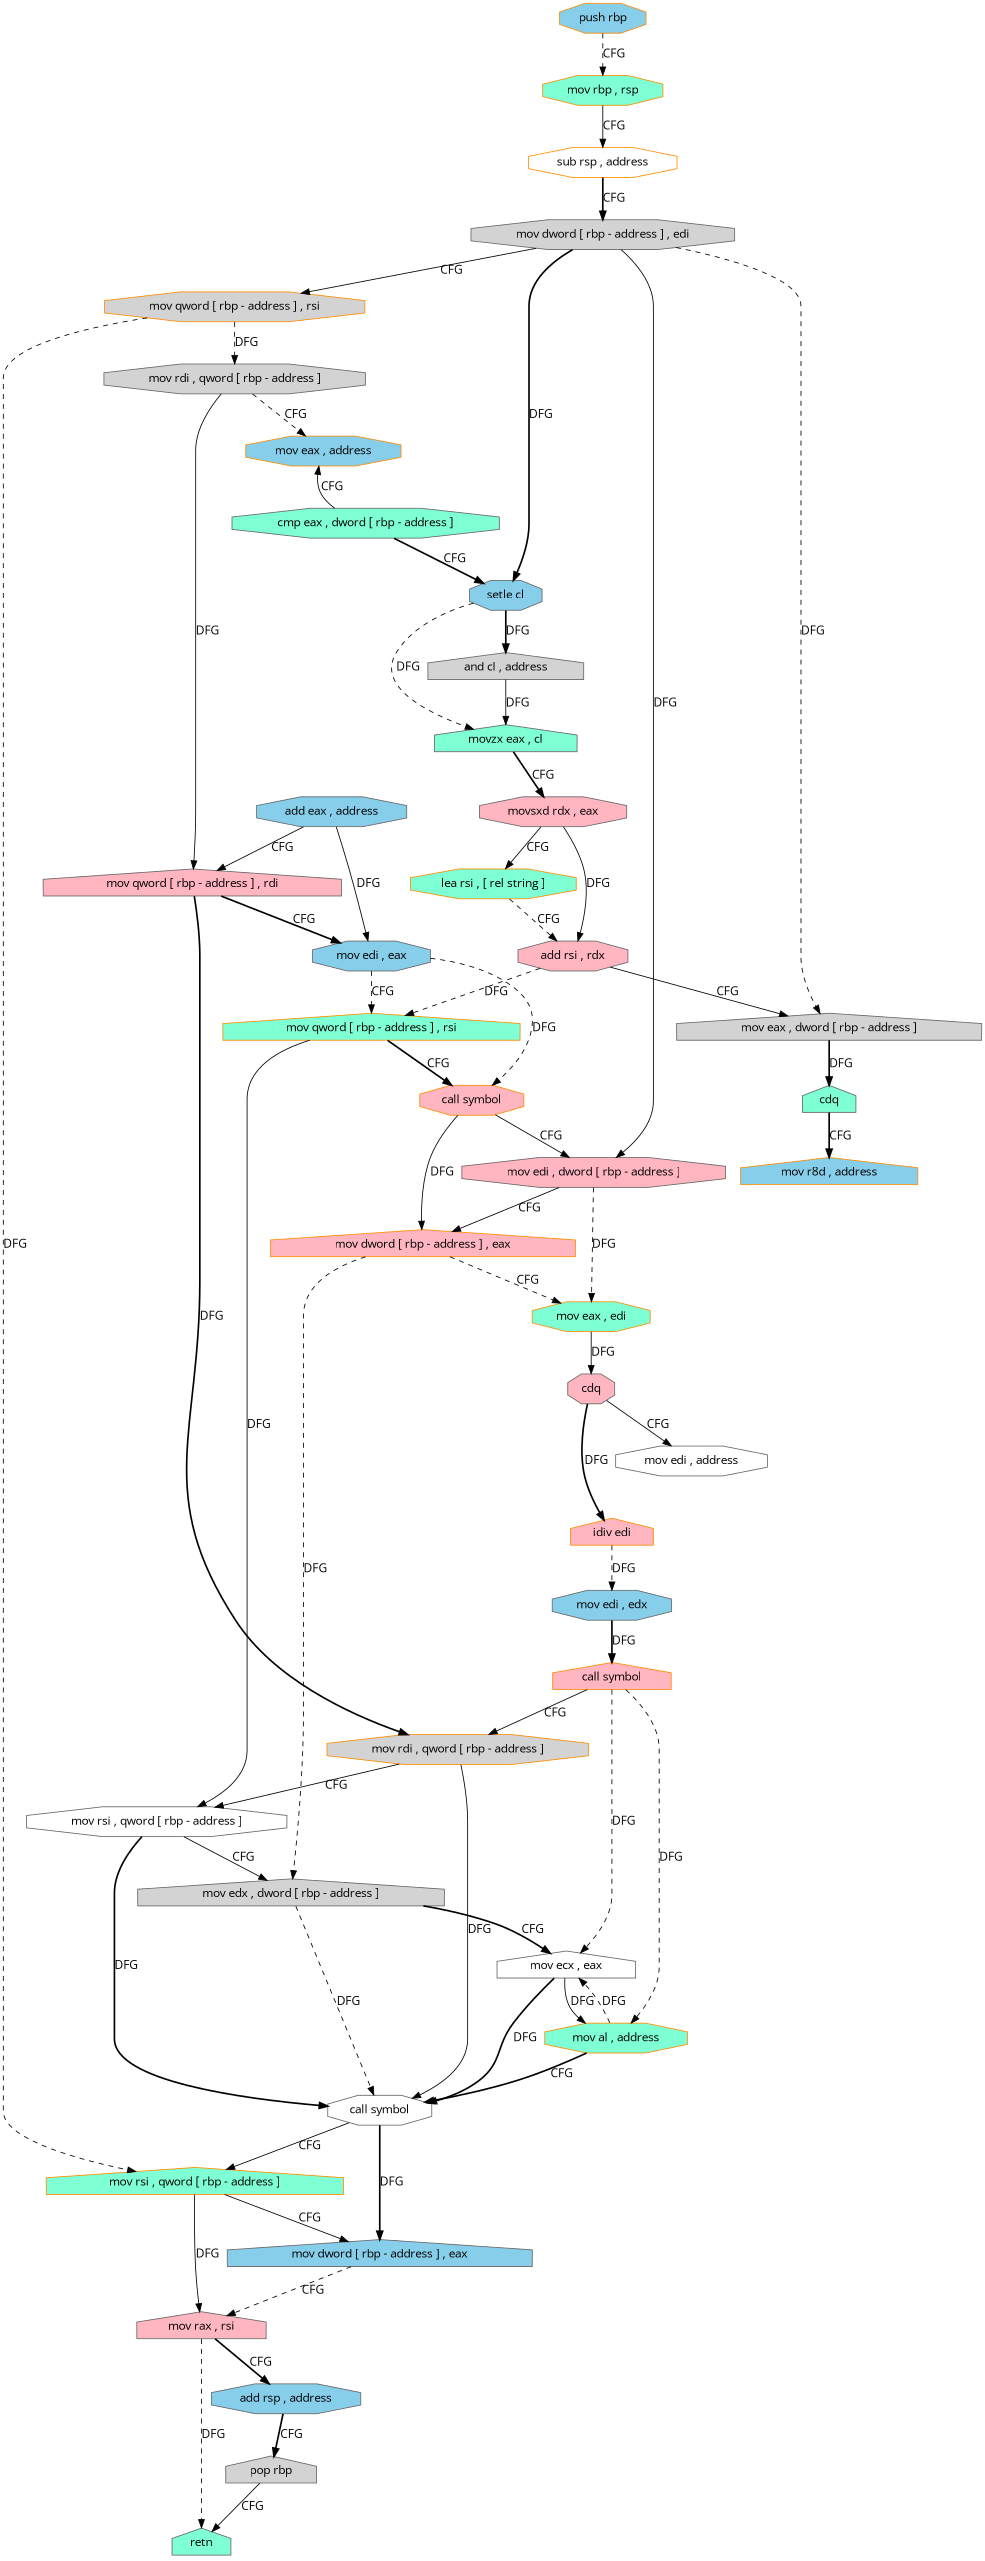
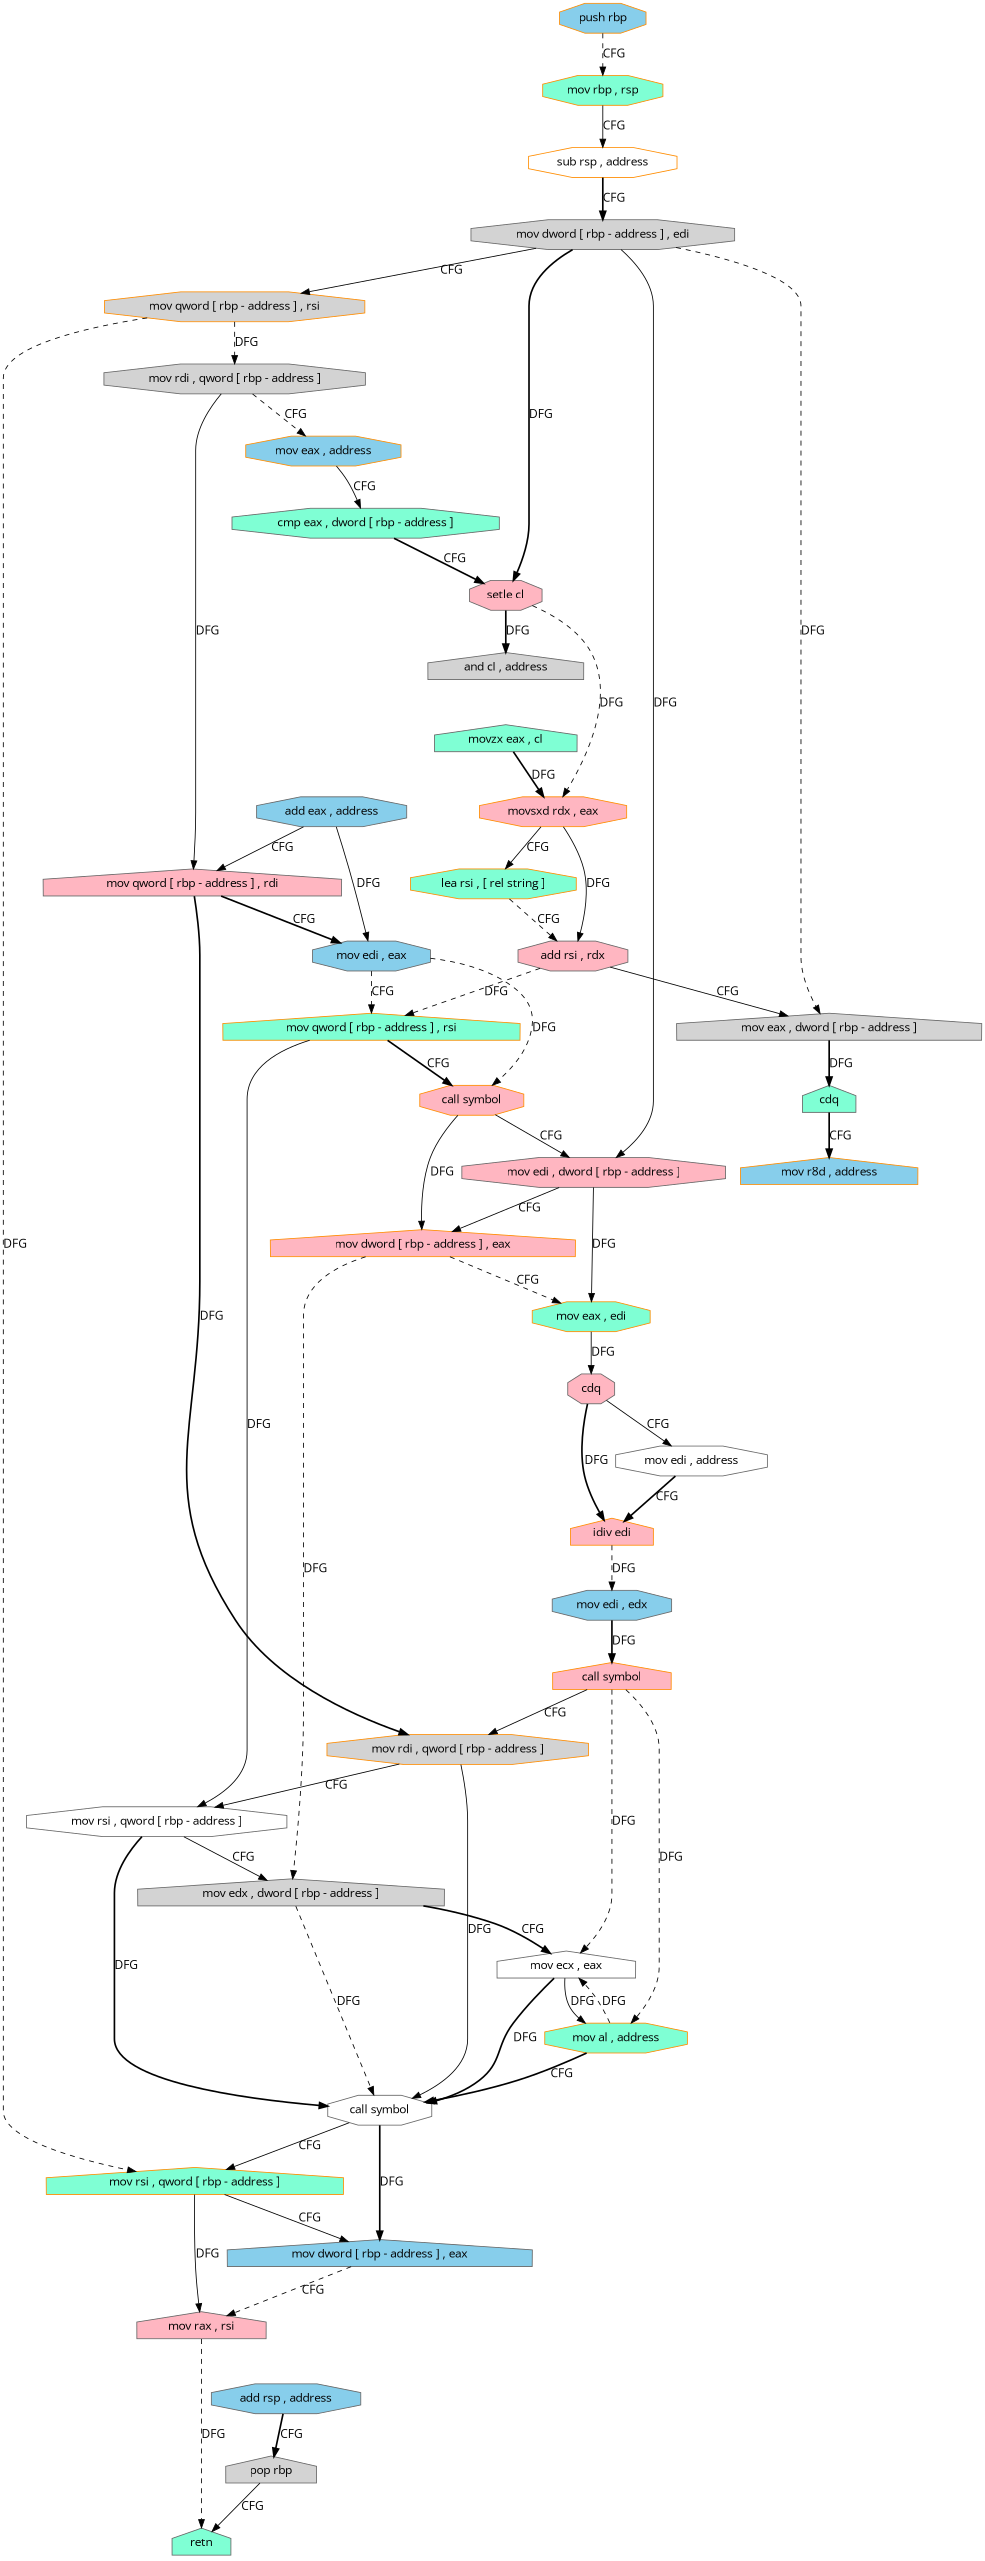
(321, 494) -> (348, 482)
(506, 595) -> (506, 595)
(393, 663) -> (600, 685)
(506, 698) -> none
(544, 776) -> (544, 776)
(553, 812) -> (553, 812)
(593, 1240) -> (593, 1240)
none -> (653, 1496)
(239, 2358) -> none
